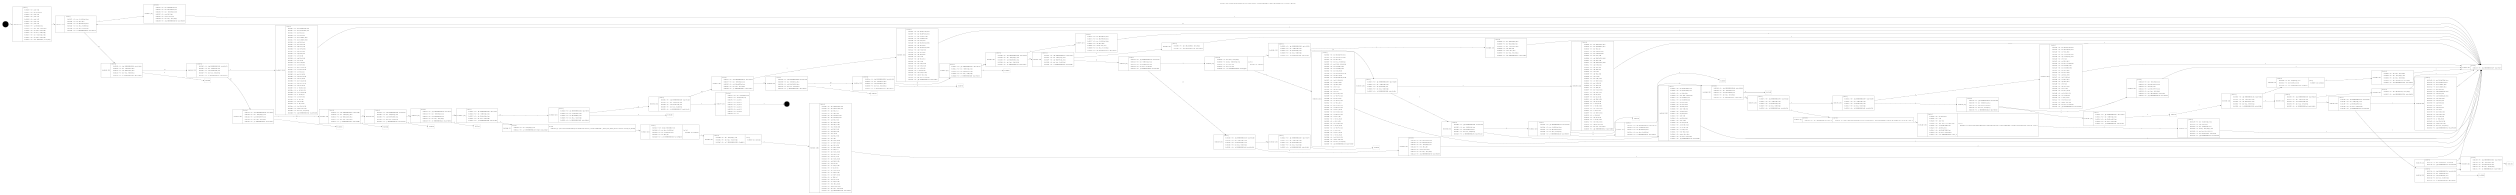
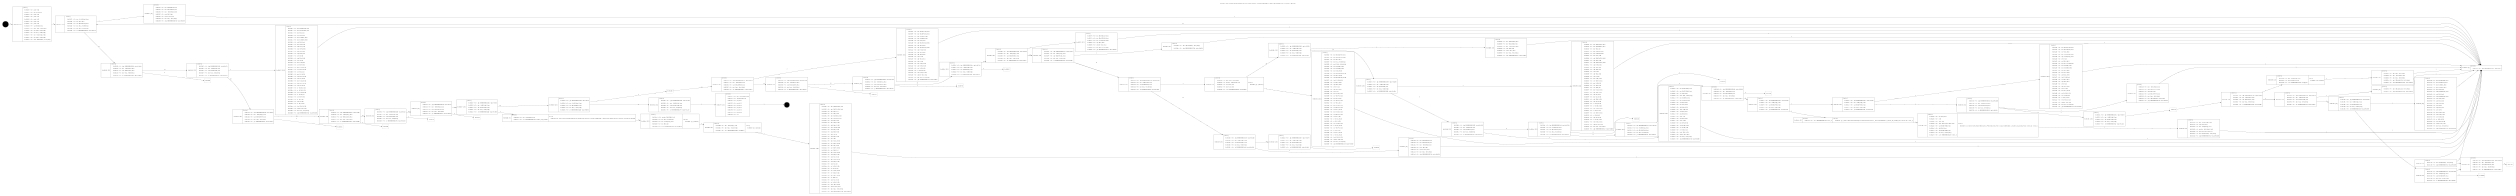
(700, 93) -> (692, 89)
